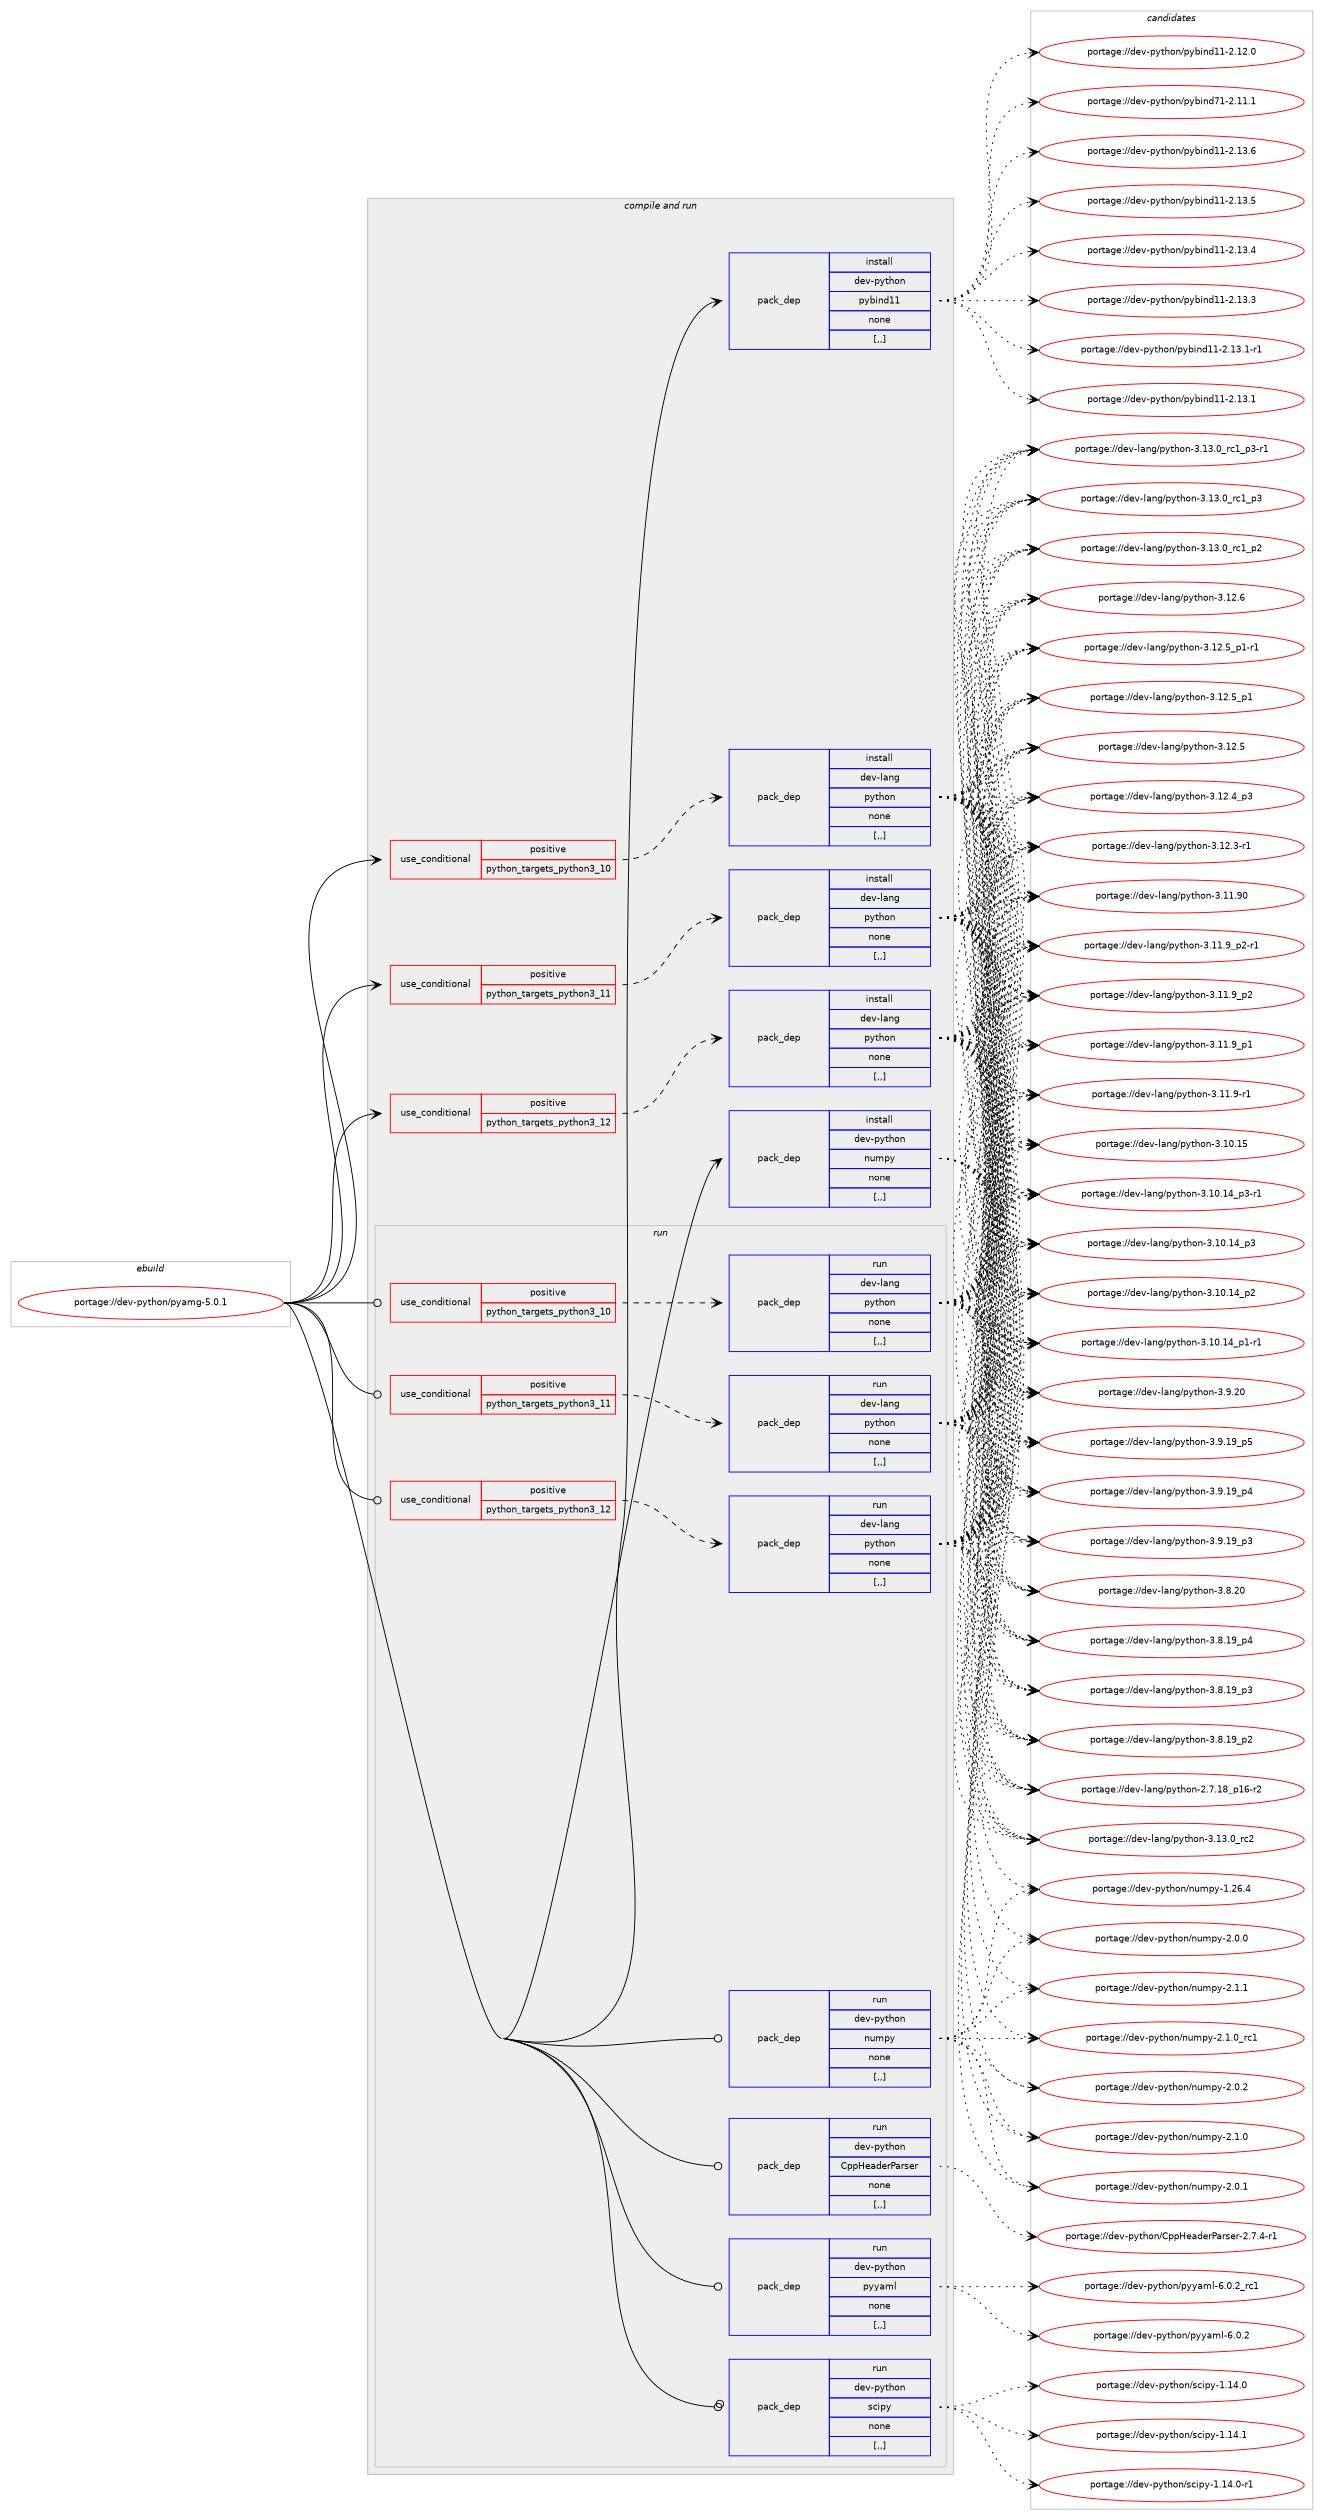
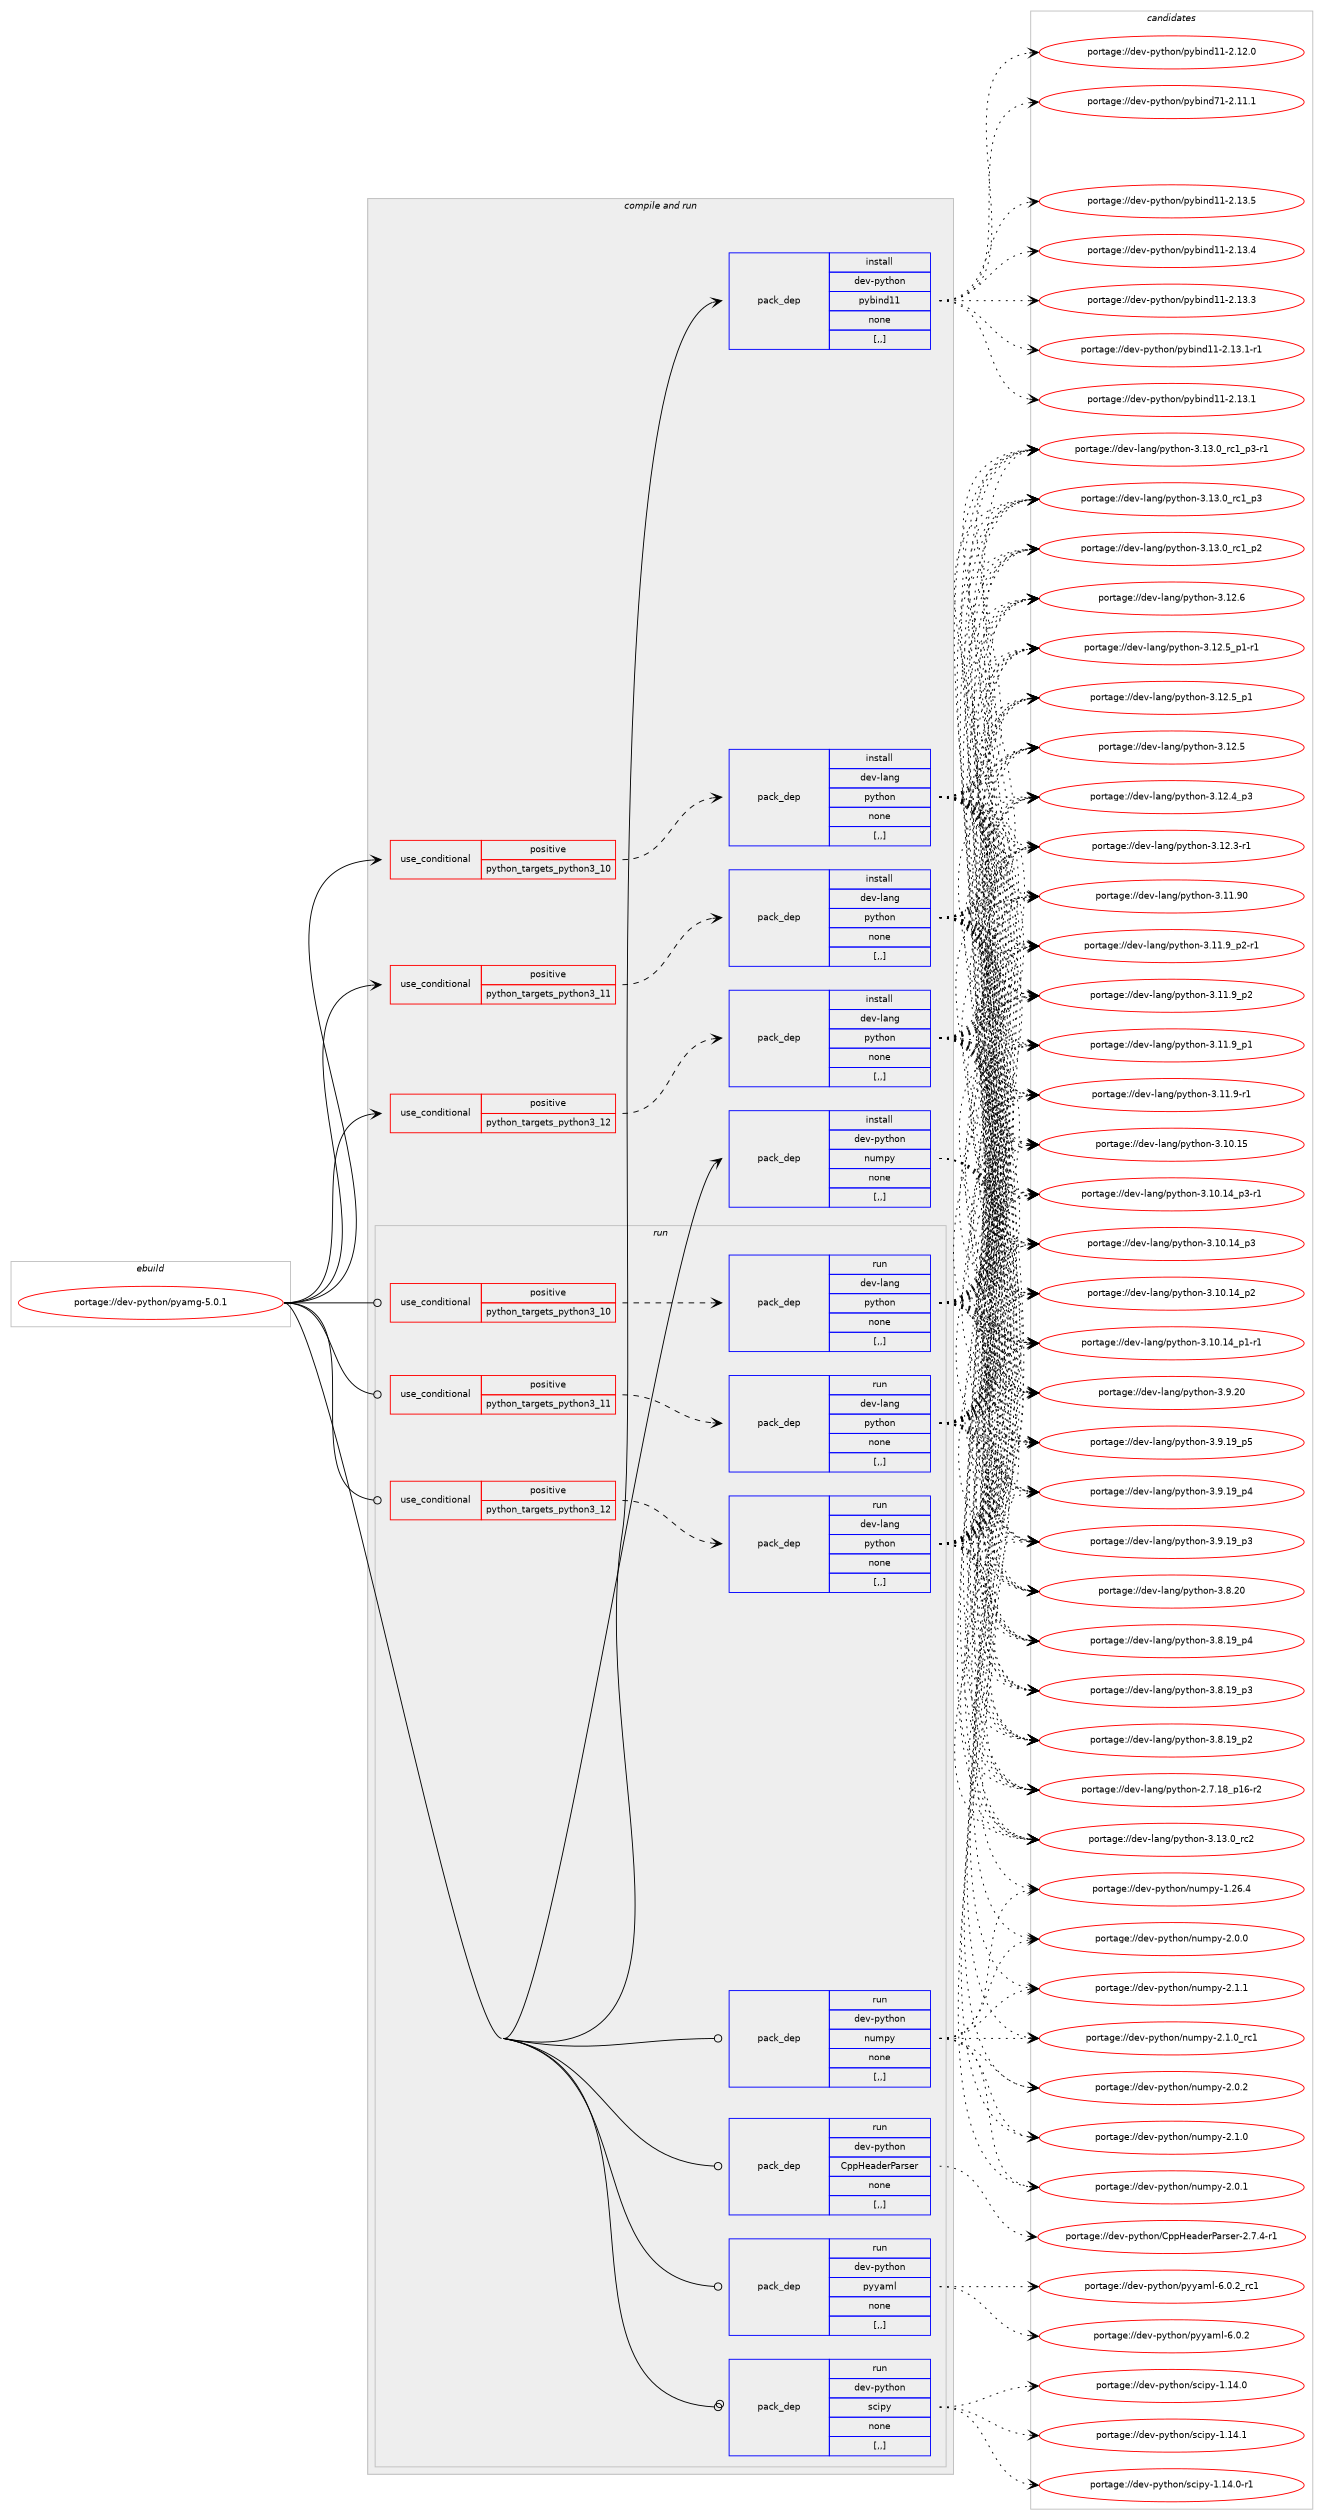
(1172, 152) -> none
